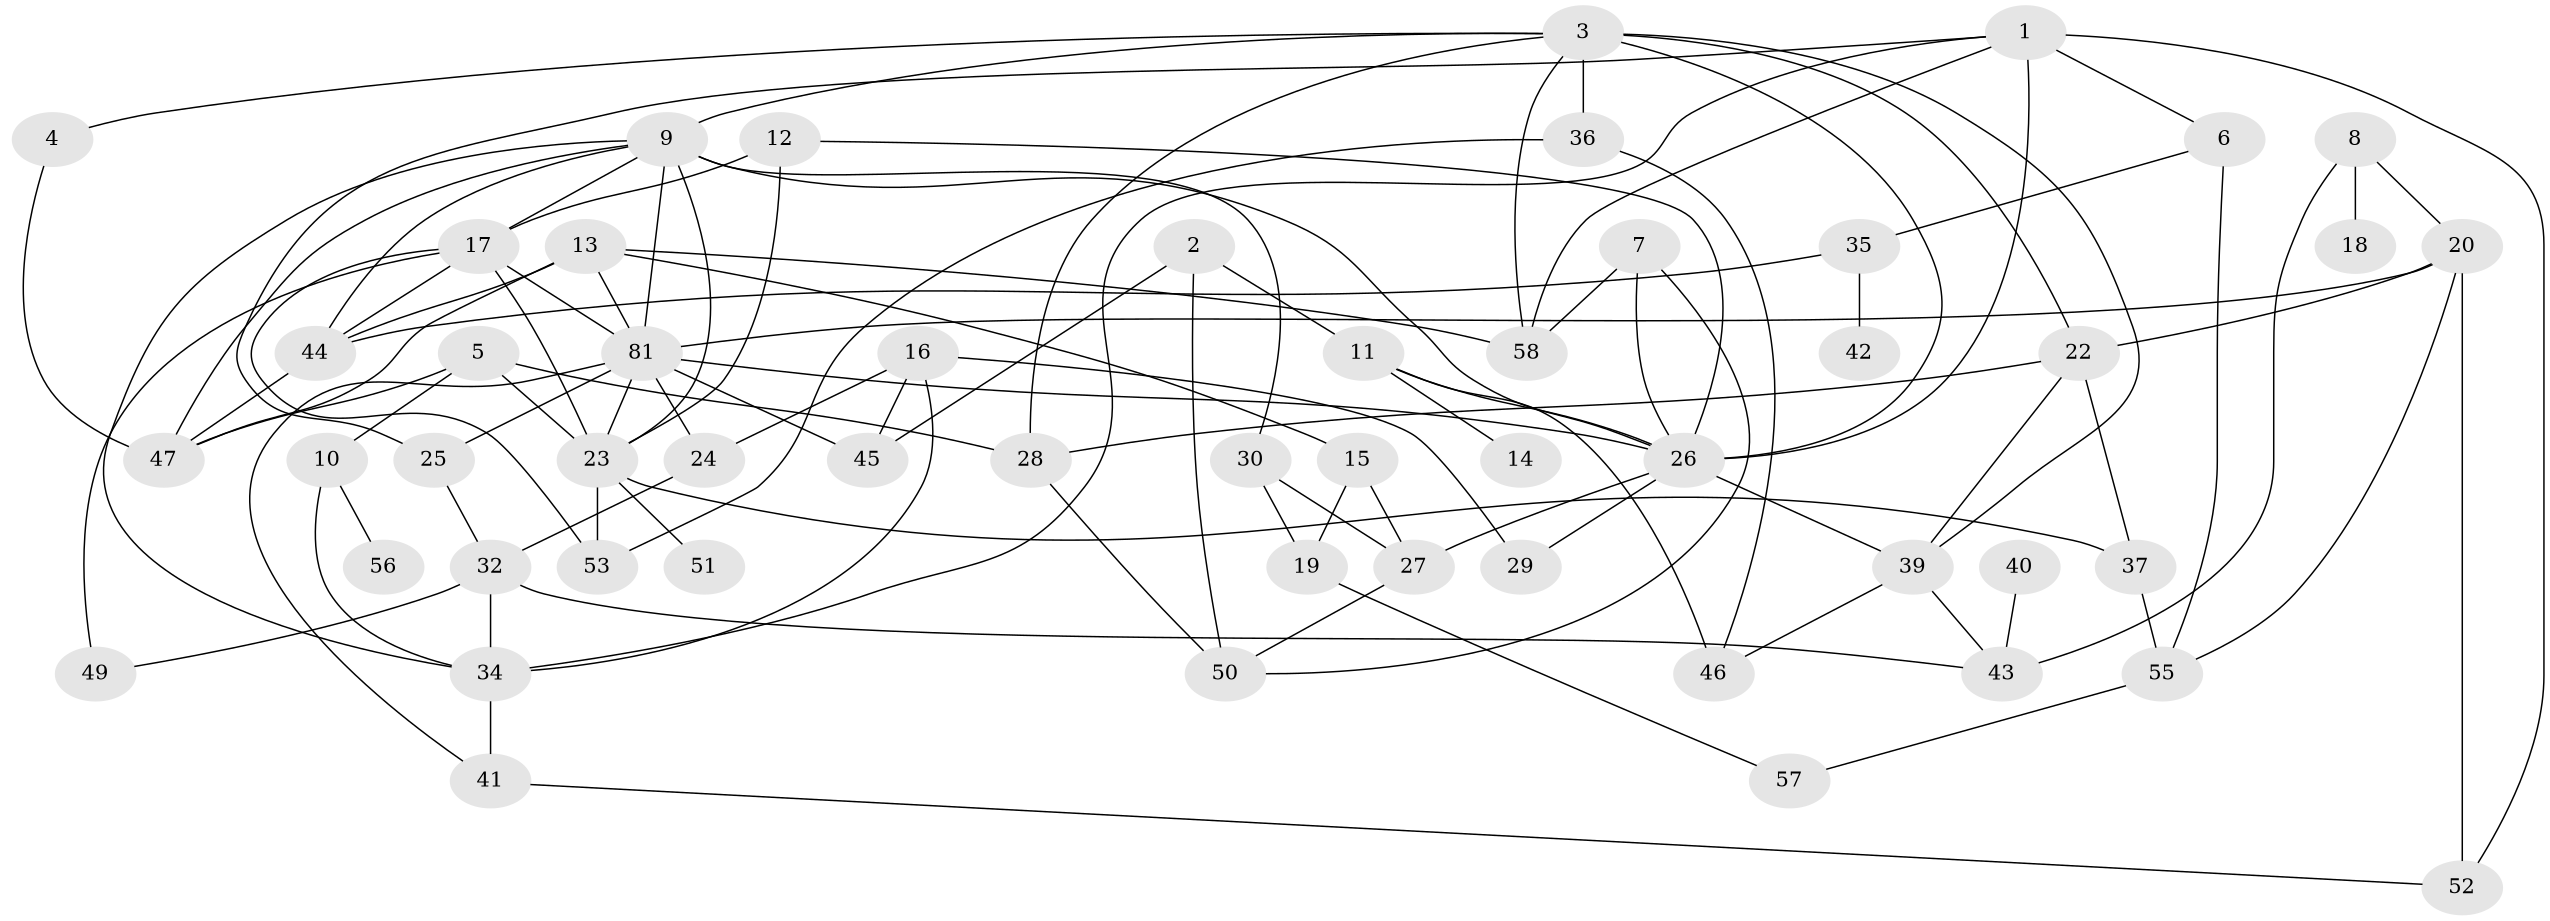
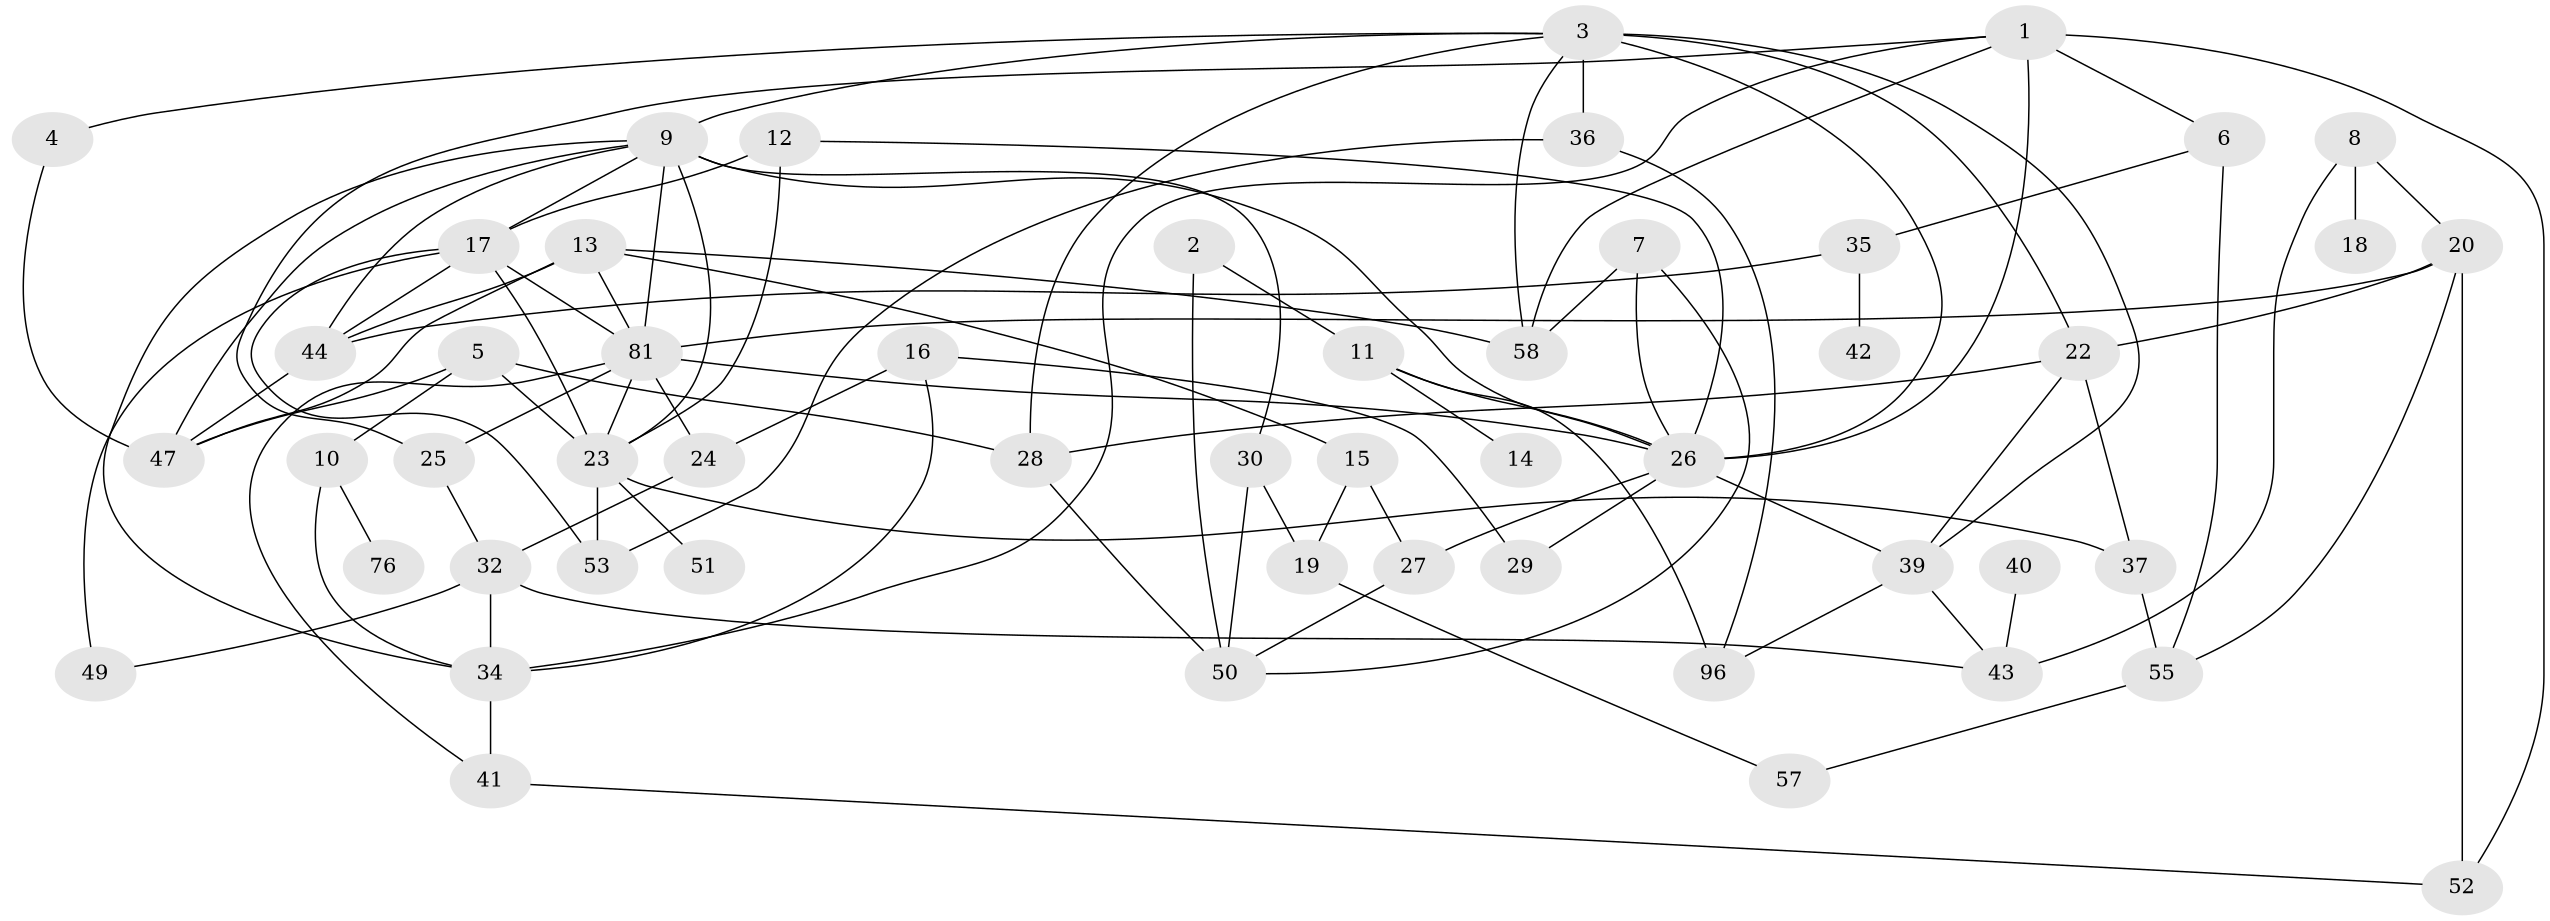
(868, 460) -> none
(1325, 509) -> (1238, 567)
(384, 567) -> (384, 567)
(1714, 674) -> (1714, 674)
